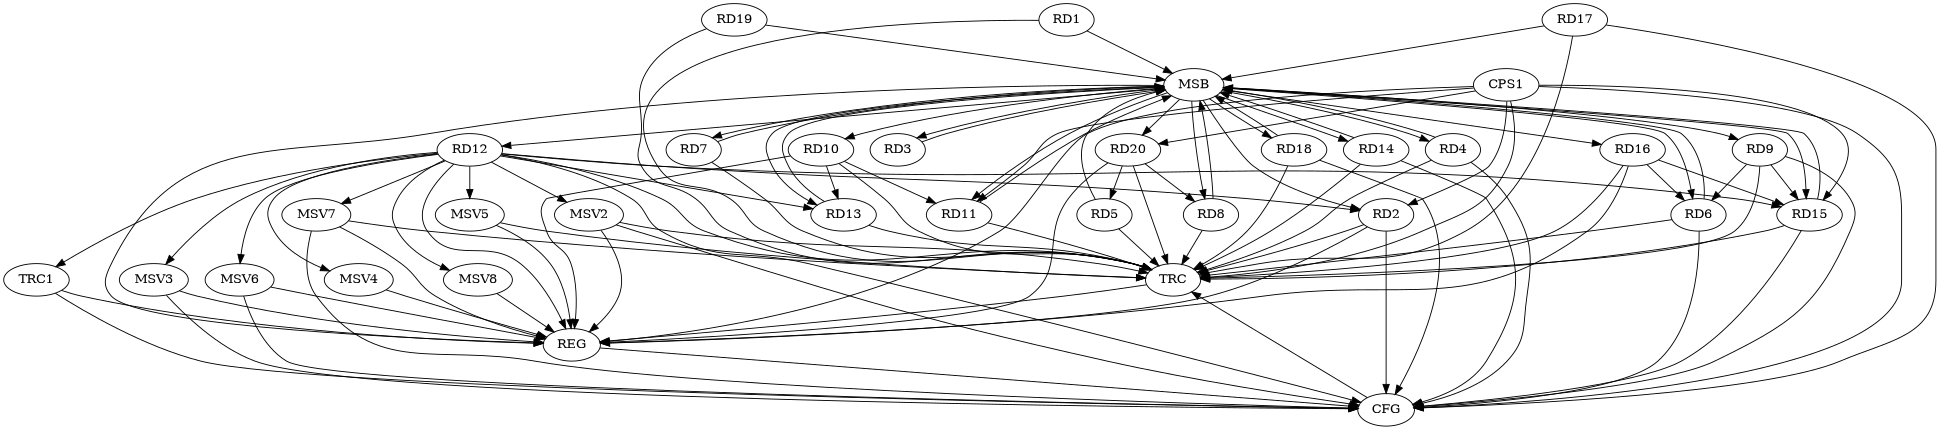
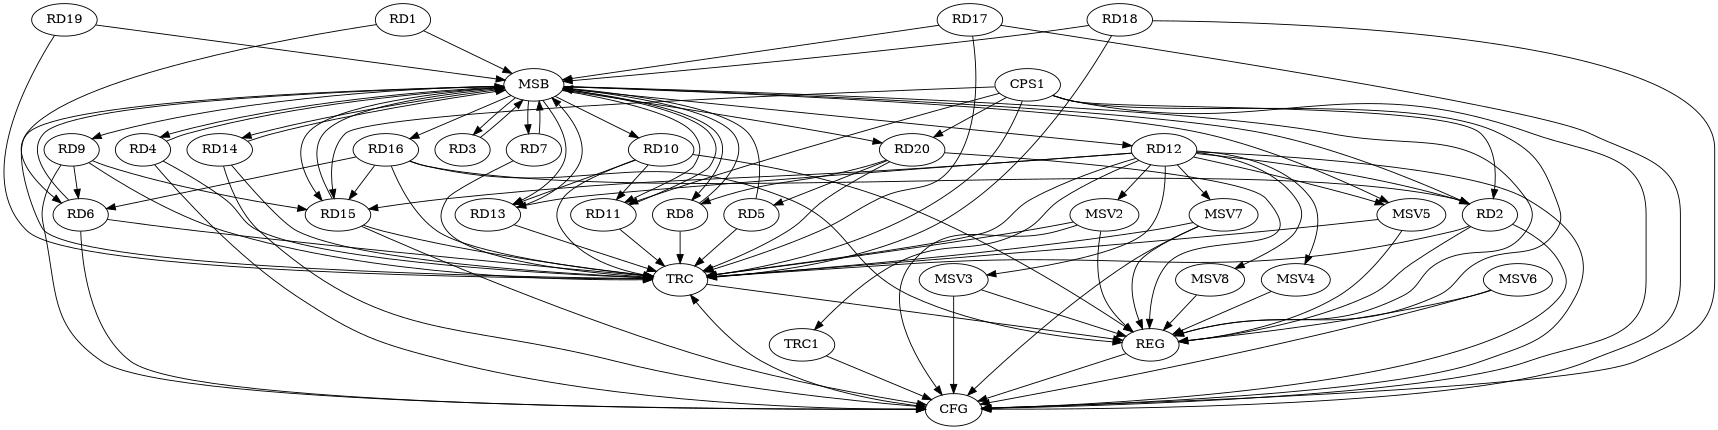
(1236, 116) -> (1144, 123)
none -> (909, 181)
(269, 196) -> none
(469, 250) -> none
(296, 328) -> none
